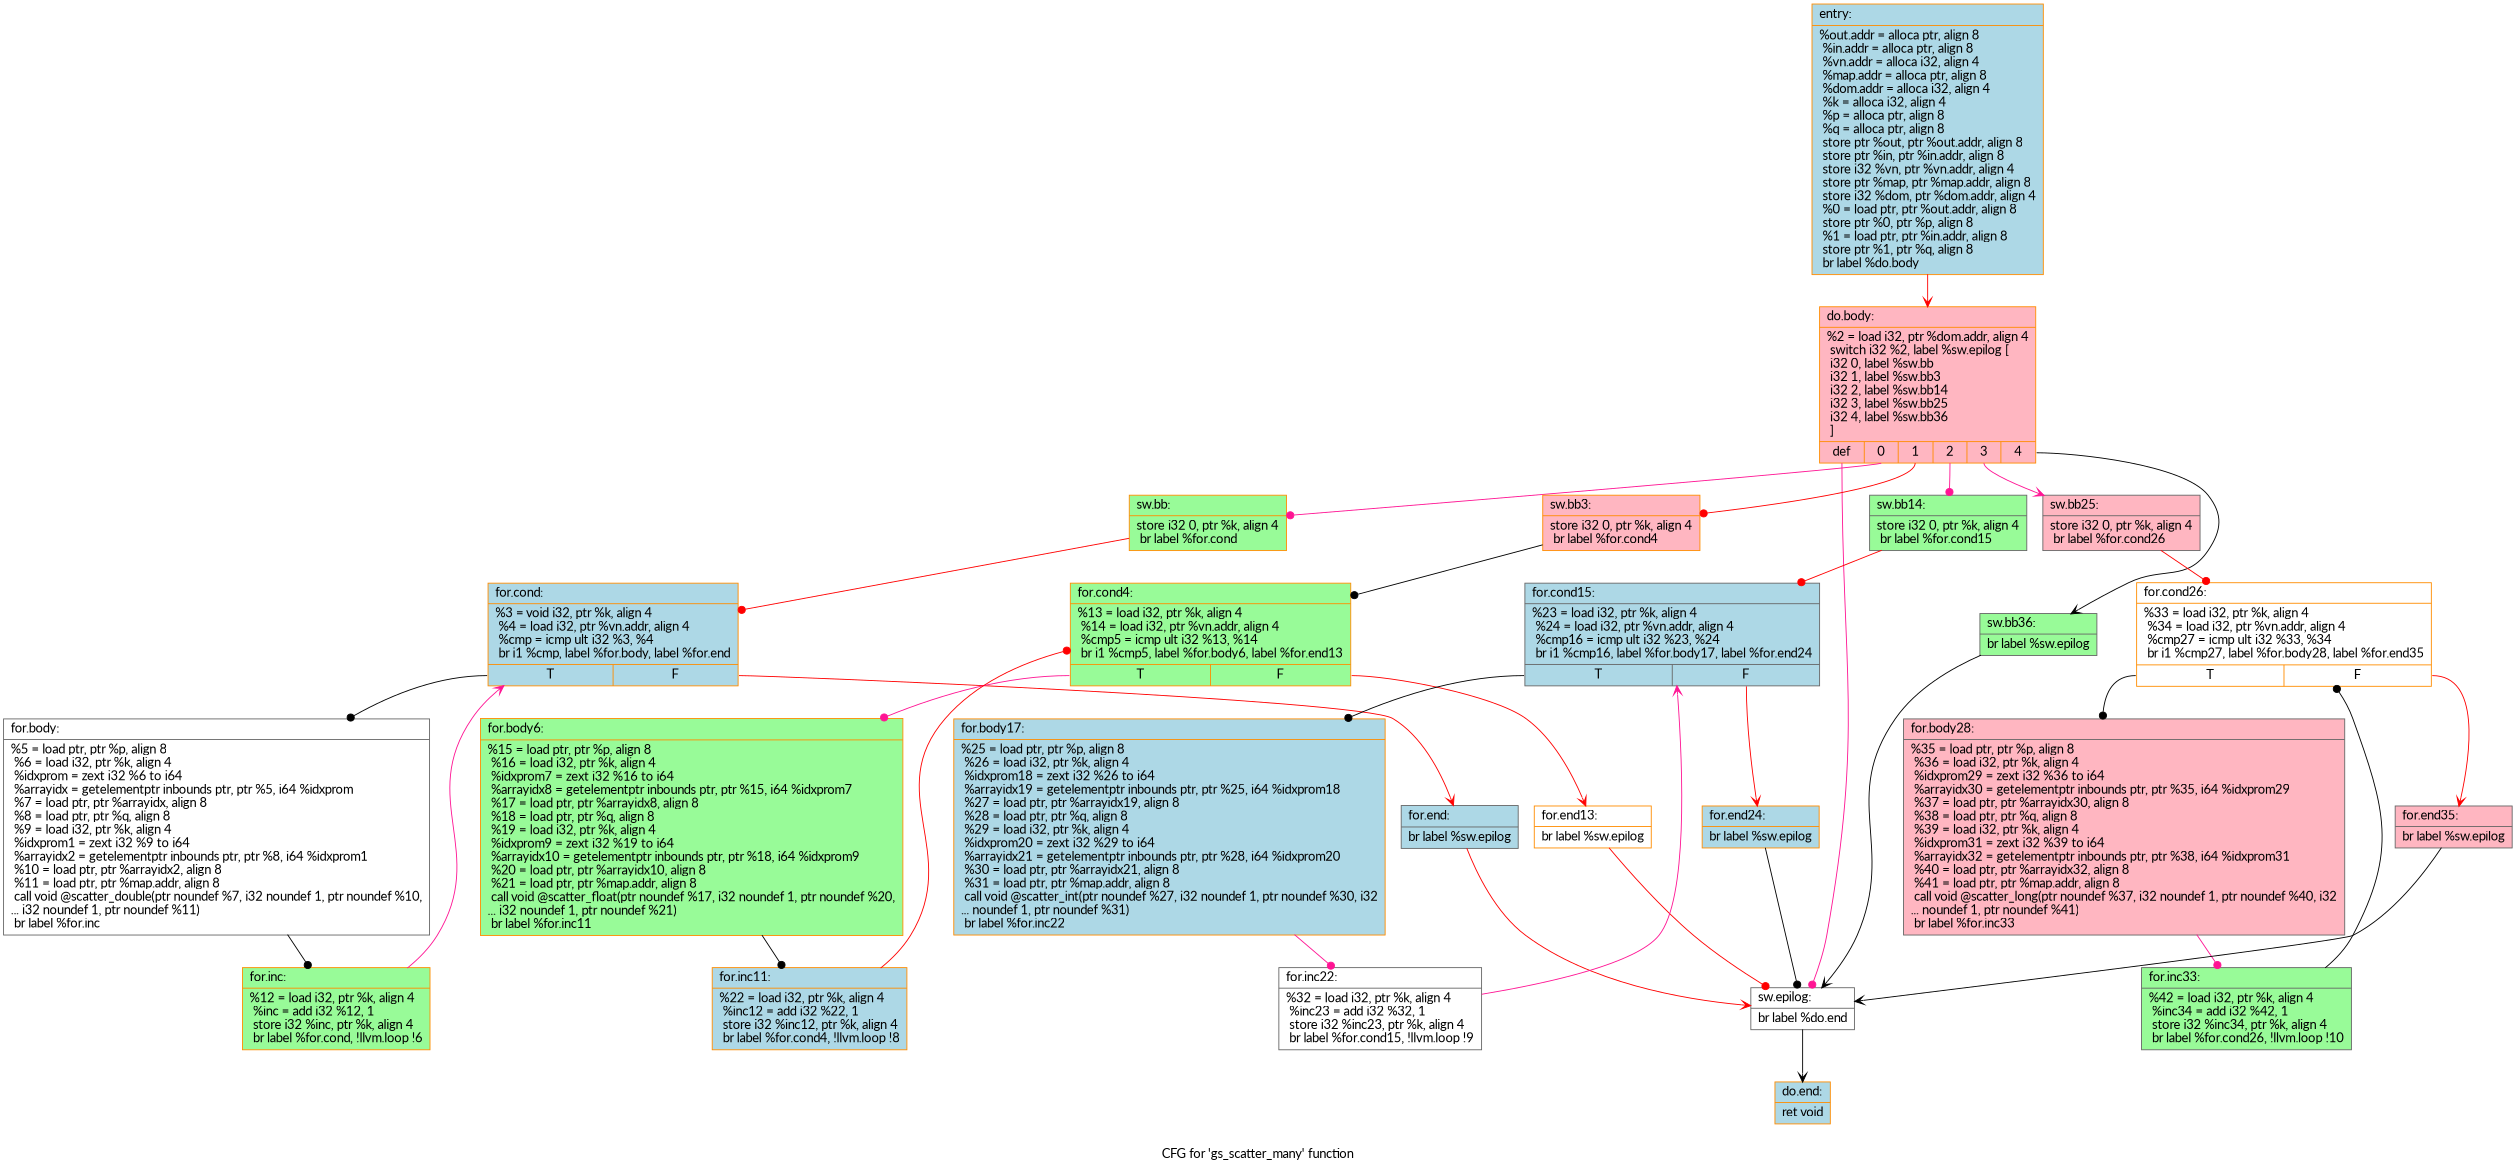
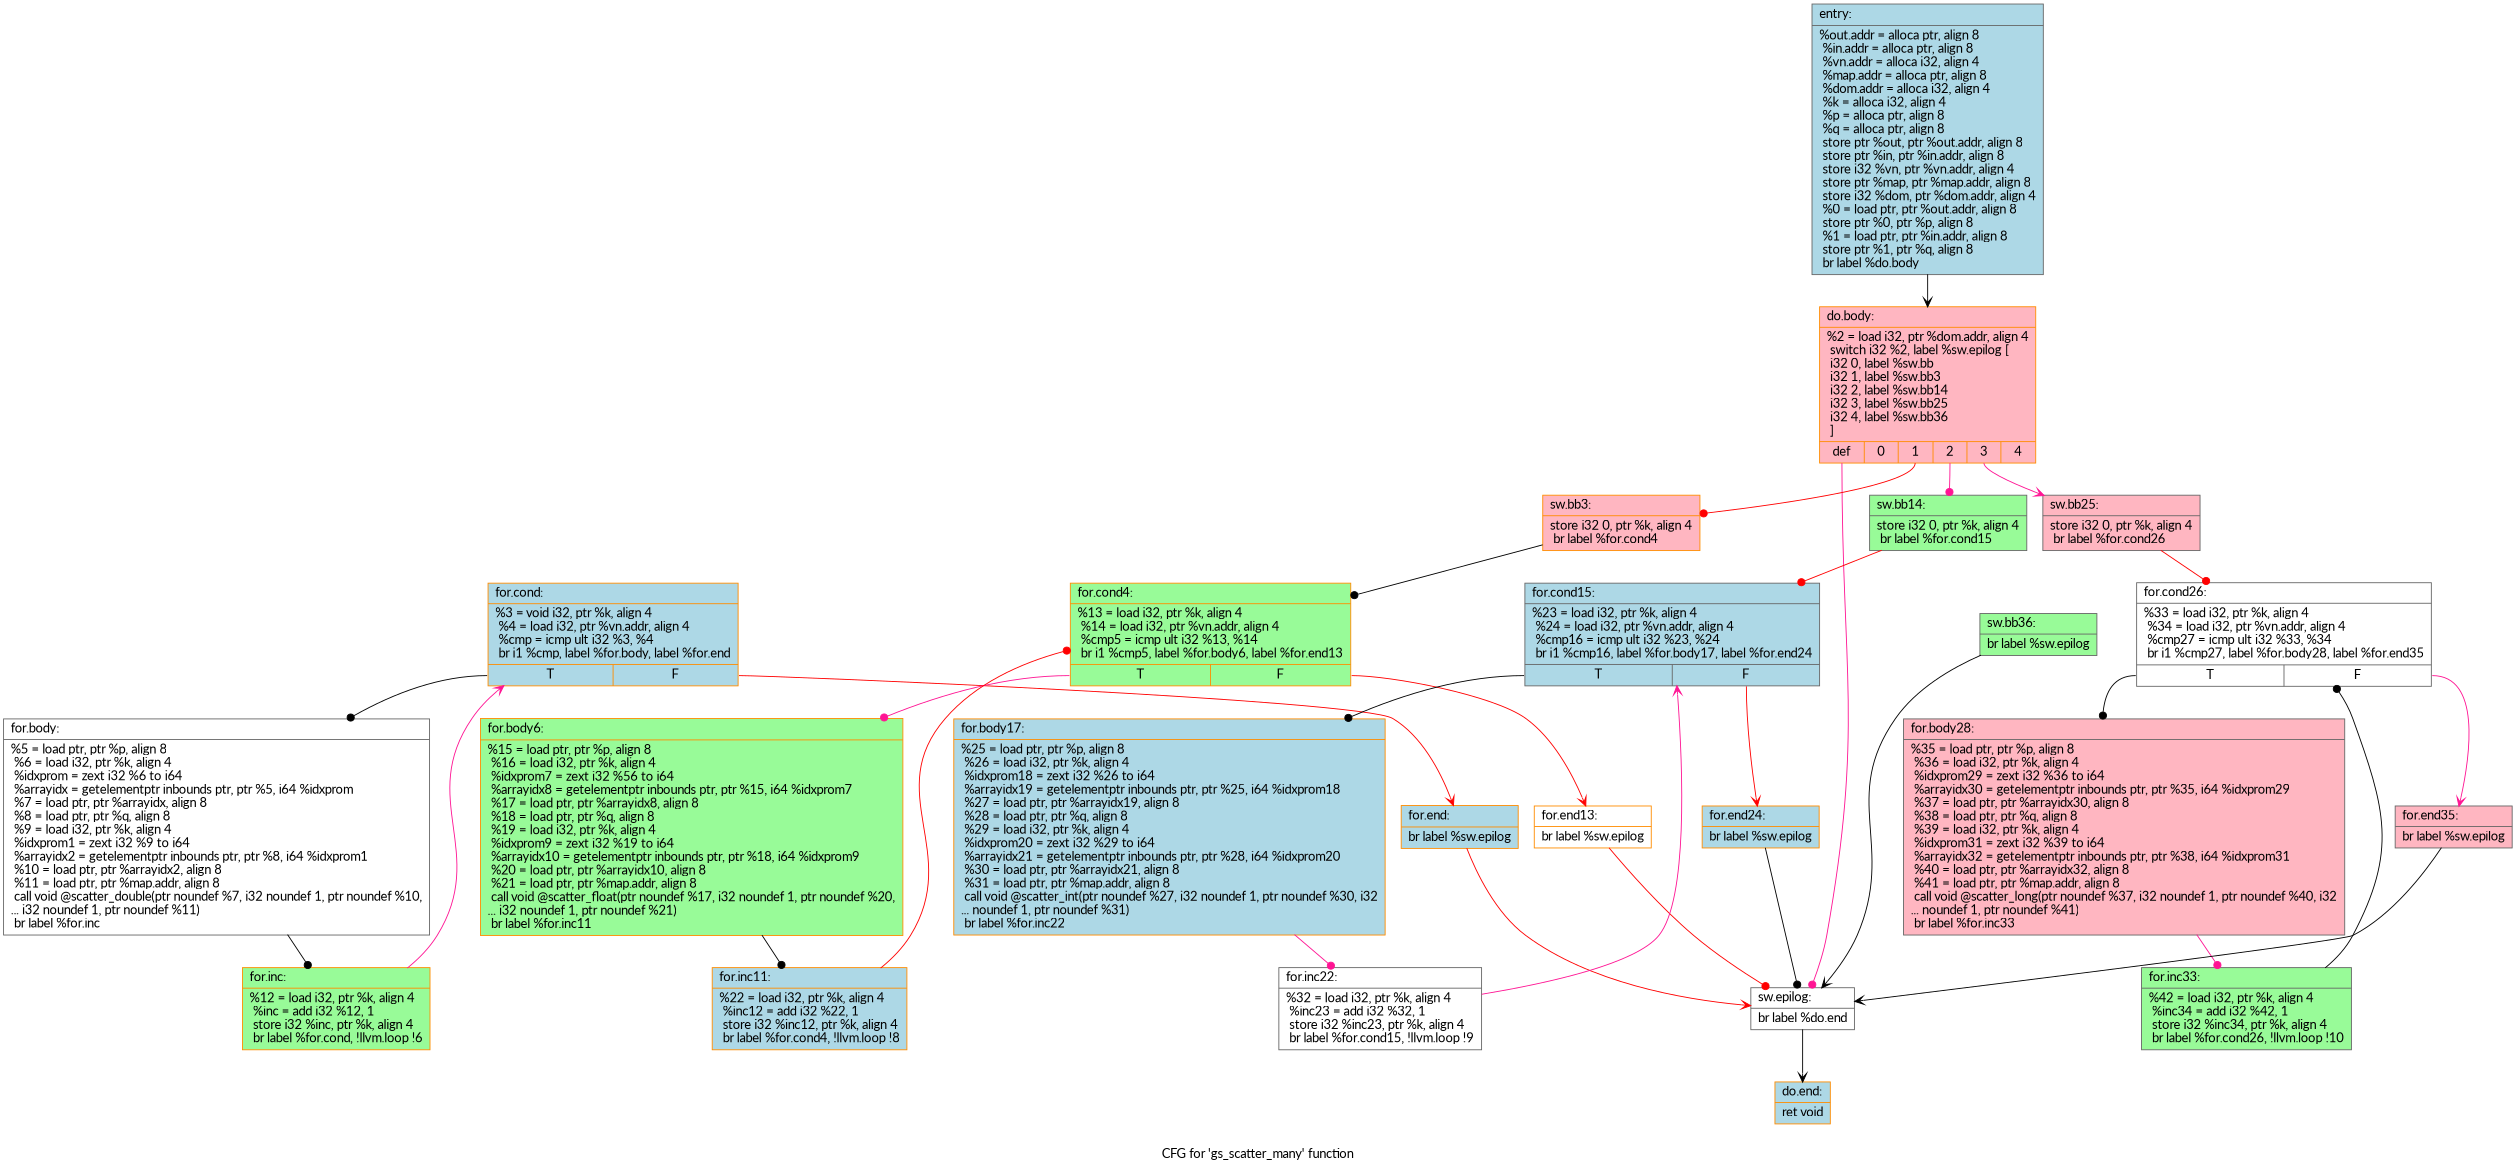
(1928, 139) -> (1928, 139)
(1928, 286) -> (1928, 286)
(2215, 506) -> none
(1208, 523) -> none
(2284, 635) -> (2284, 635)
(2469, 727) -> (2469, 727)
(581, 777) -> (581, 777)
(1460, 827) -> (1460, 827)
